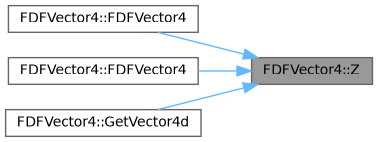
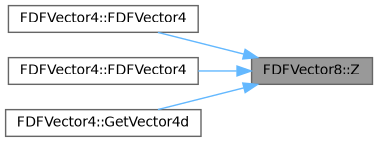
(312, 71) -> (312, 71)
